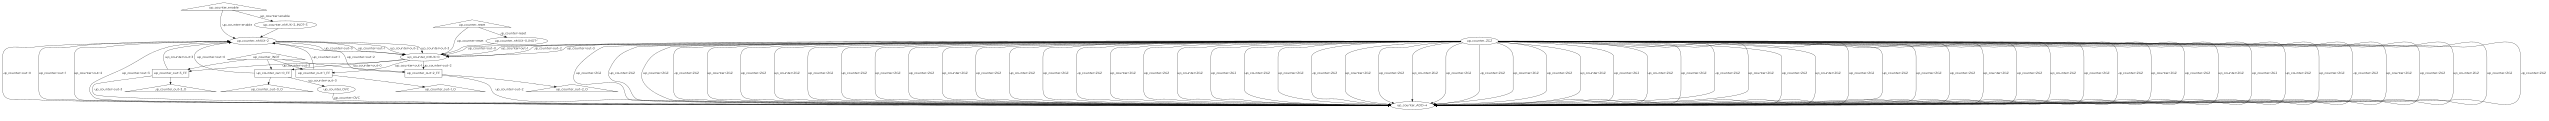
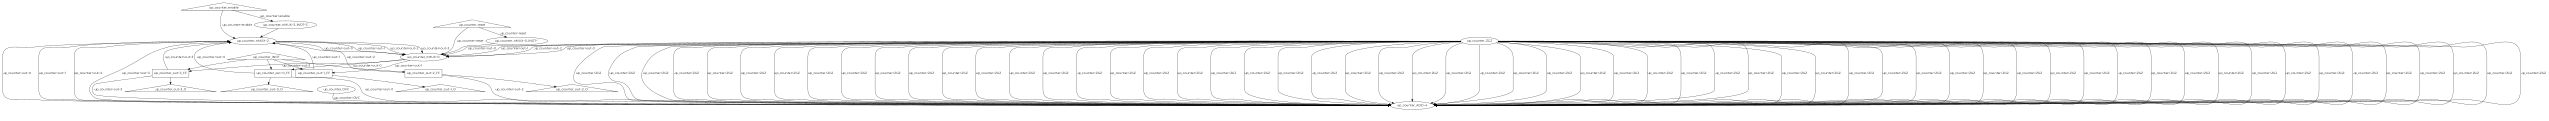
(423, 64) -> none
(305, 81) -> (616, 101)
